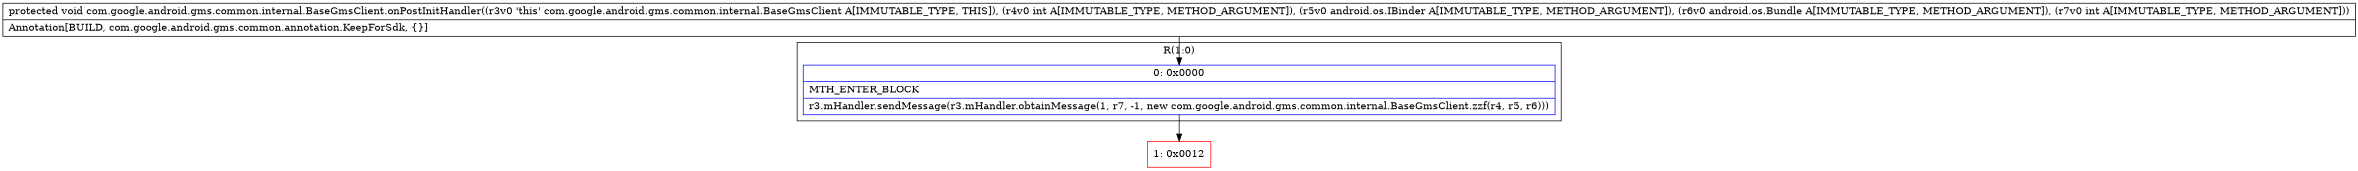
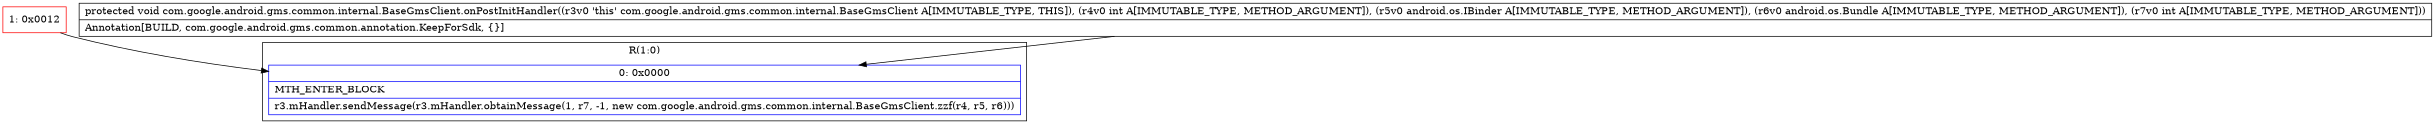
(1179, 125) -> (160, 55)
